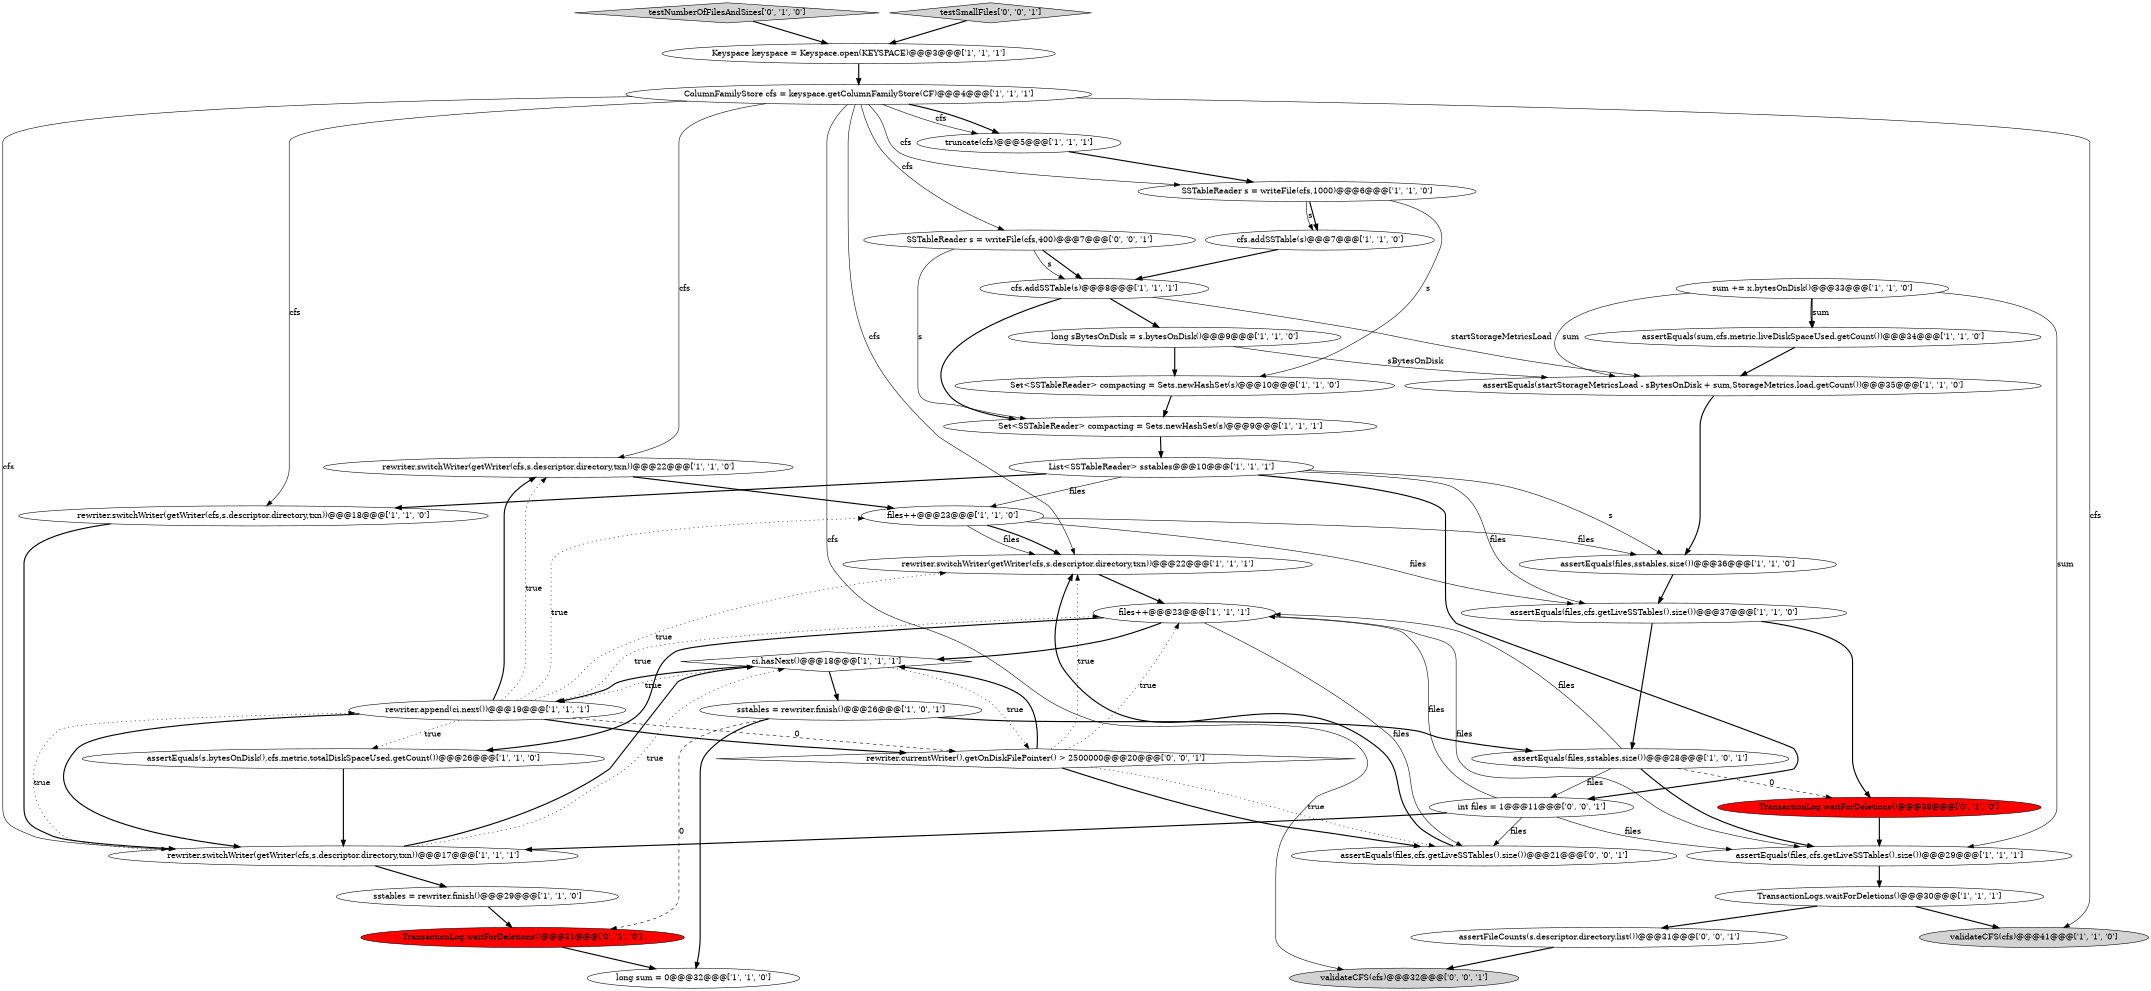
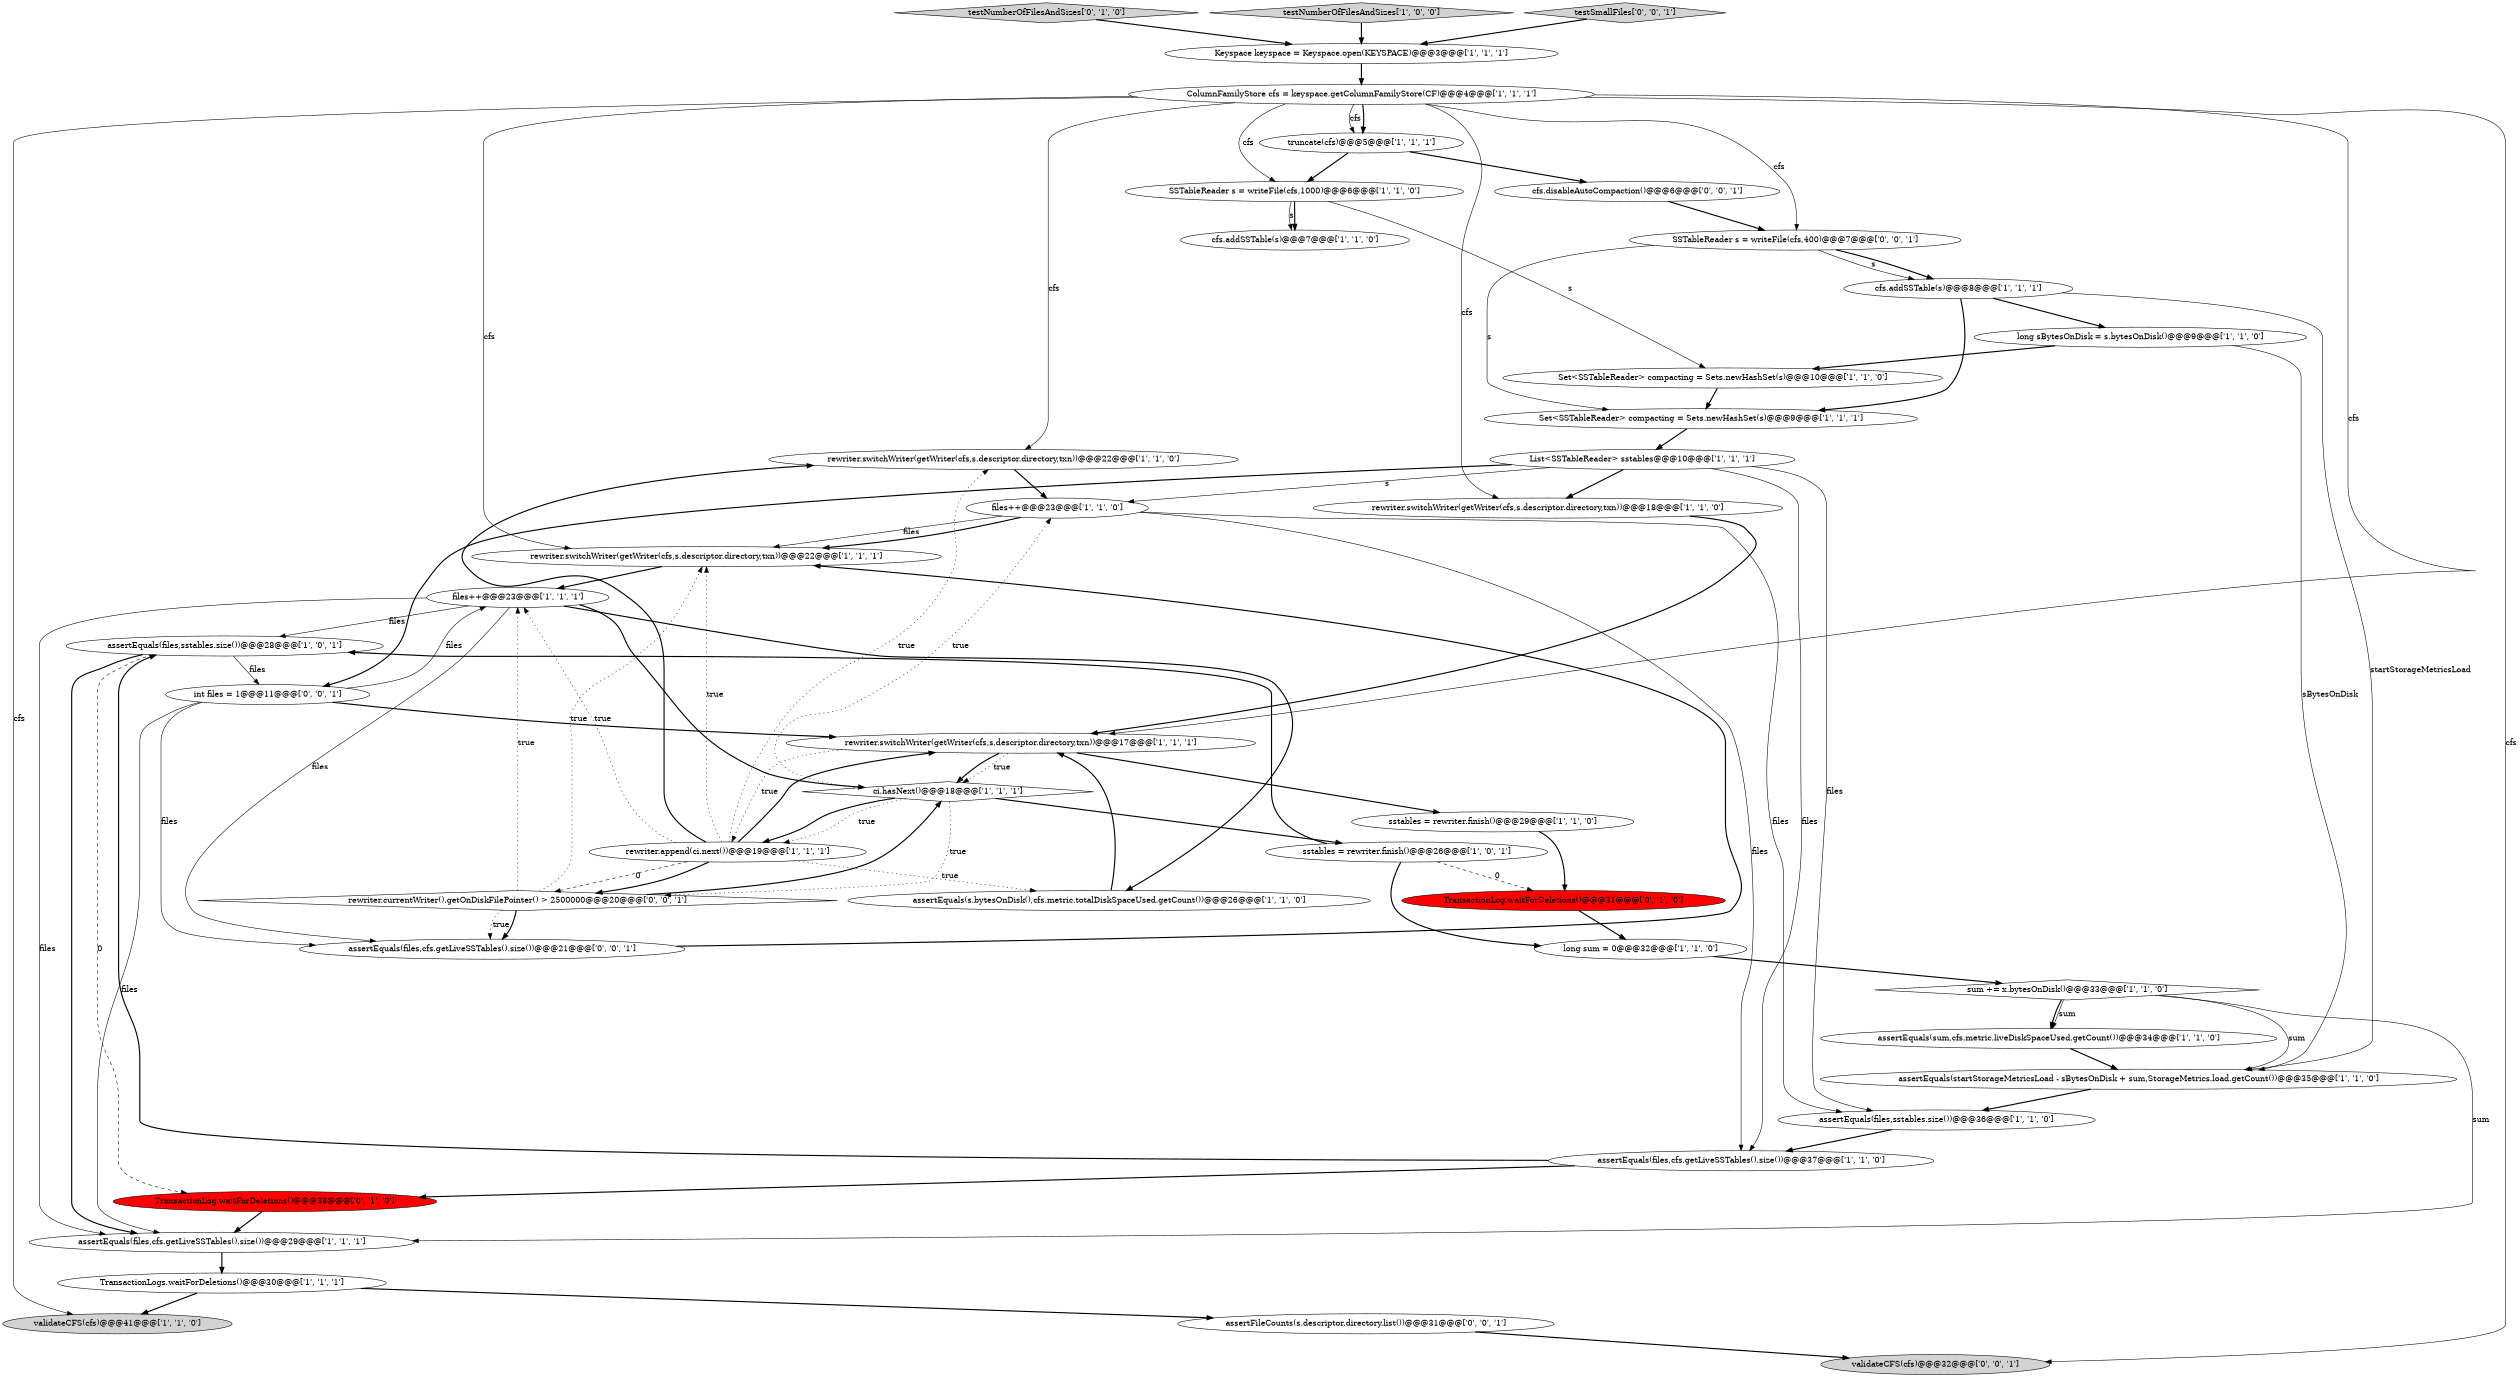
none -> (1361, 13)
none -> (1637, 192)
(1210, 264) -> none
(1812, 289) -> (2067, 990)
(1078, 492) -> (1387, 484)
(1611, 516) -> (1835, 792)
(625, 536) -> (885, 686)
(1469, 636) -> (377, 621)
none -> (1855, 970)
